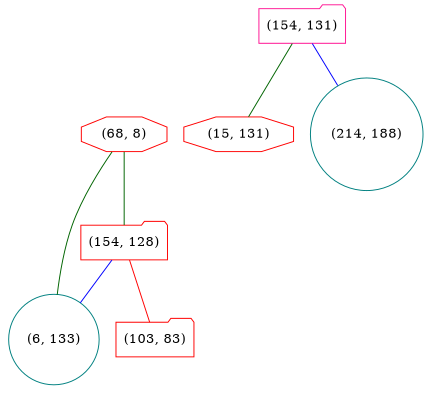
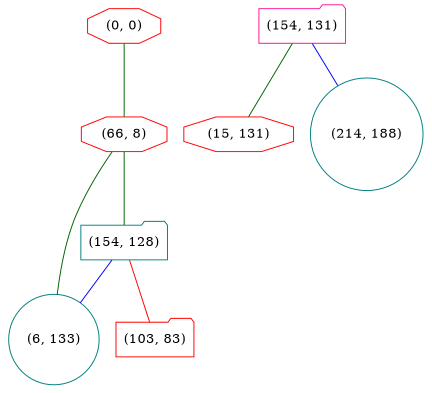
none -> (124, 26)
(124, 134) -> (124, 134)
(124, 243) -> (124, 243)
